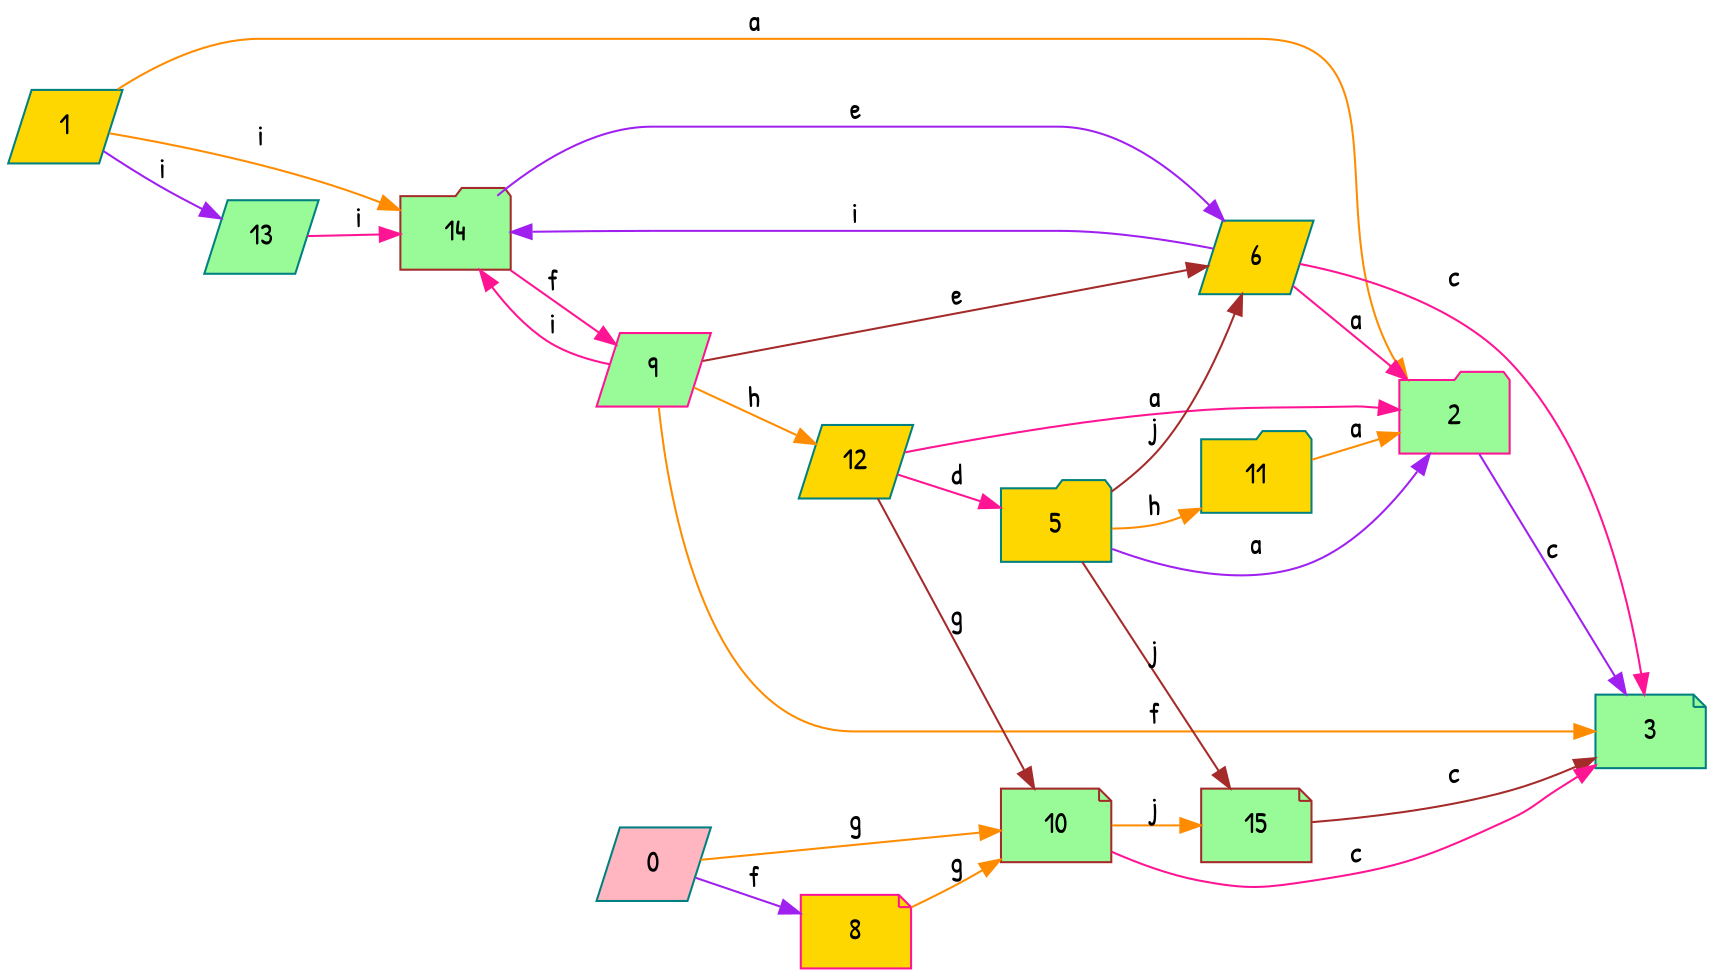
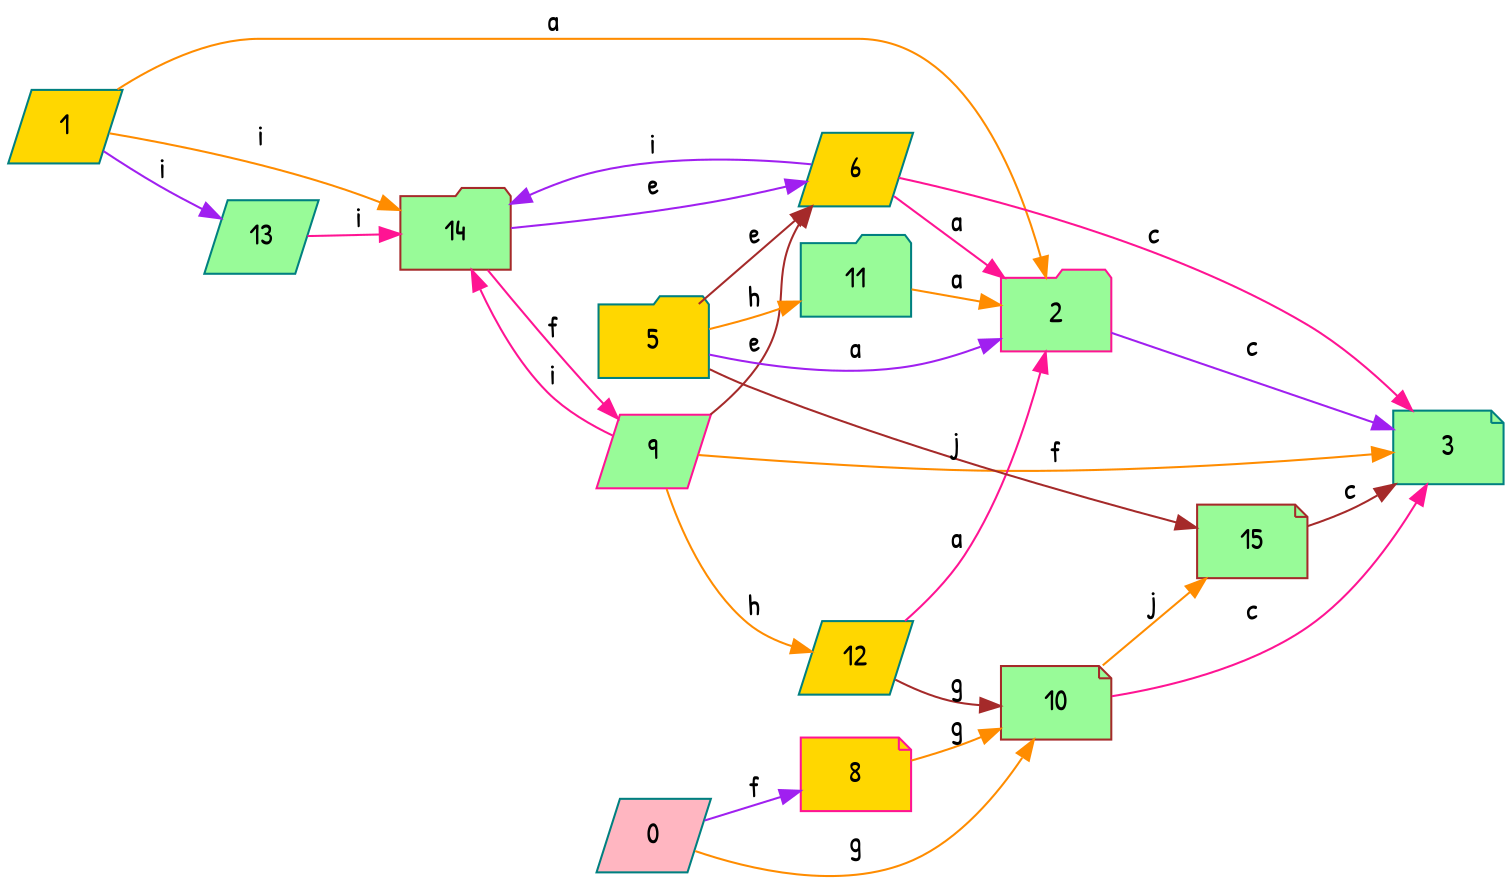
(1155, 430) -> (755, 236)
(1256, 476) -> (856, 280)
(939, 488) -> none
